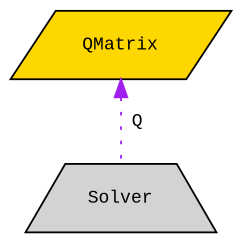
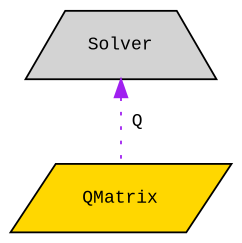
(121, 130) -> (121, 130)
